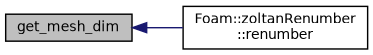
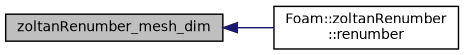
(69, 28) -> (114, 28)
